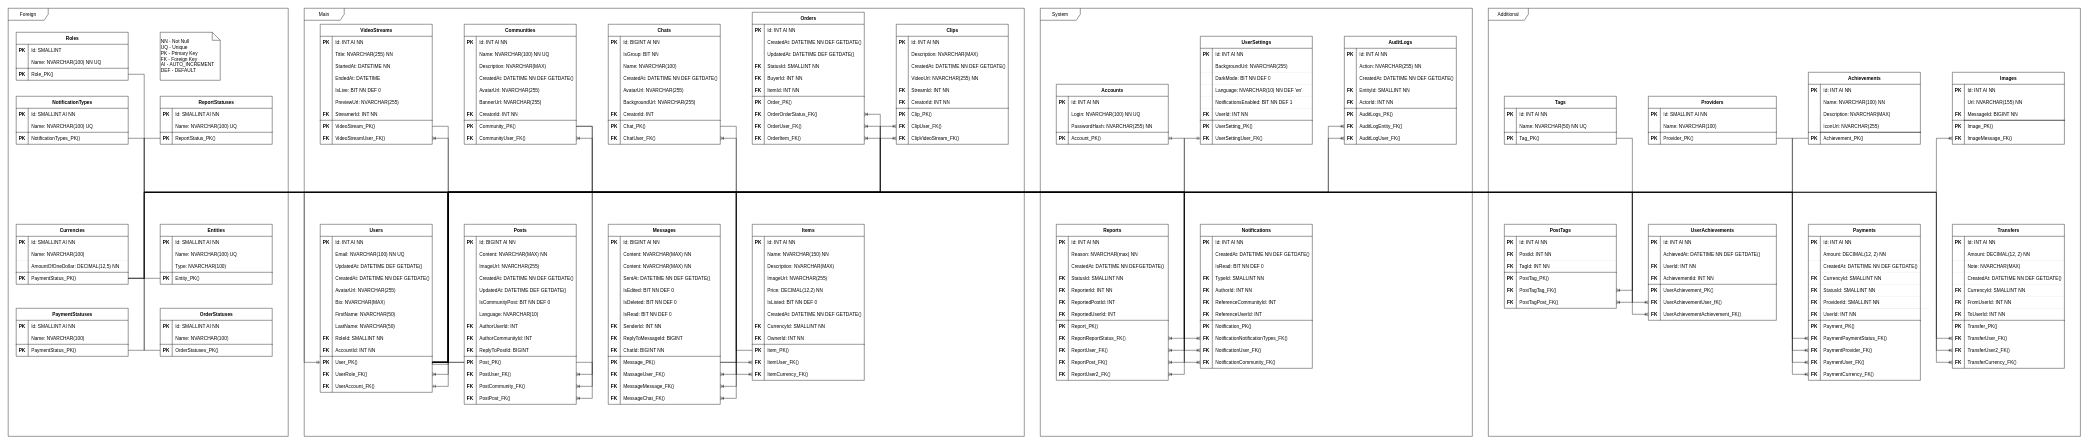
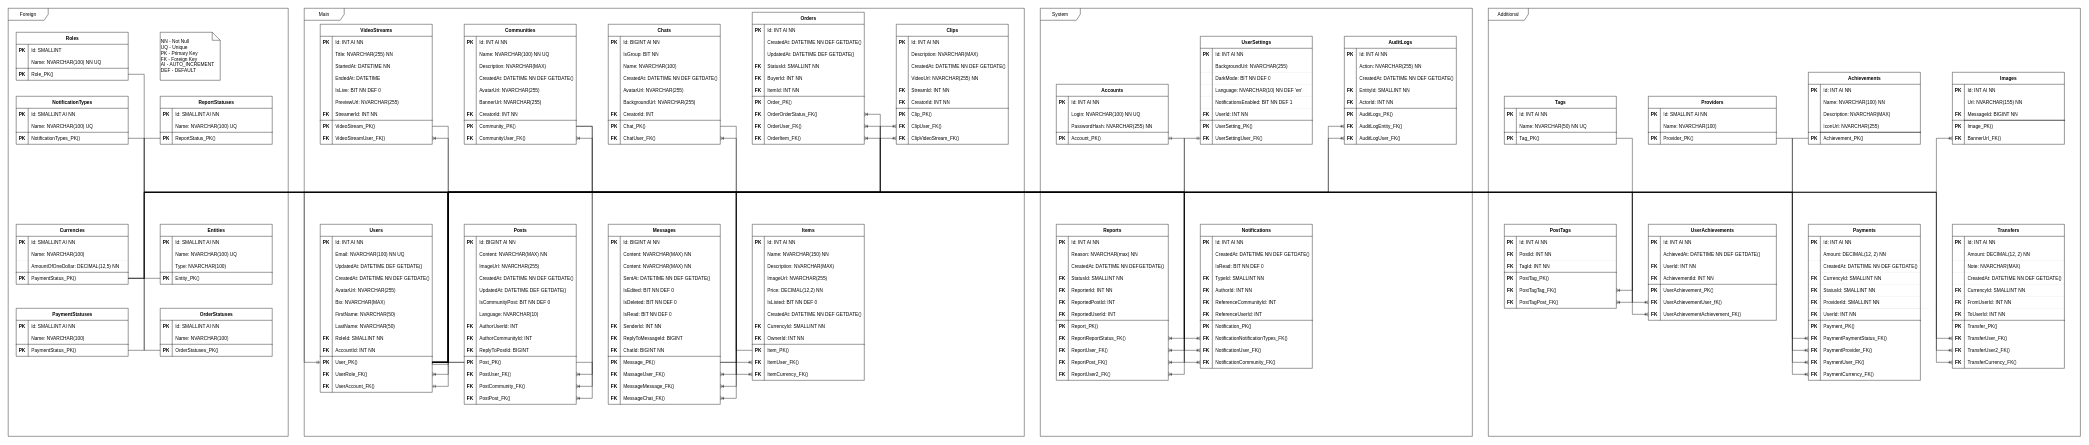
(1990, 138) -> (1986, 138)
